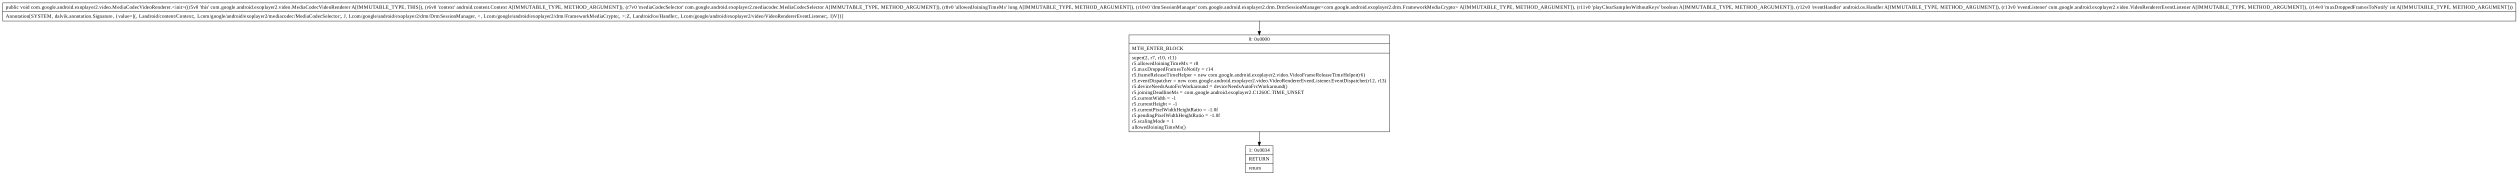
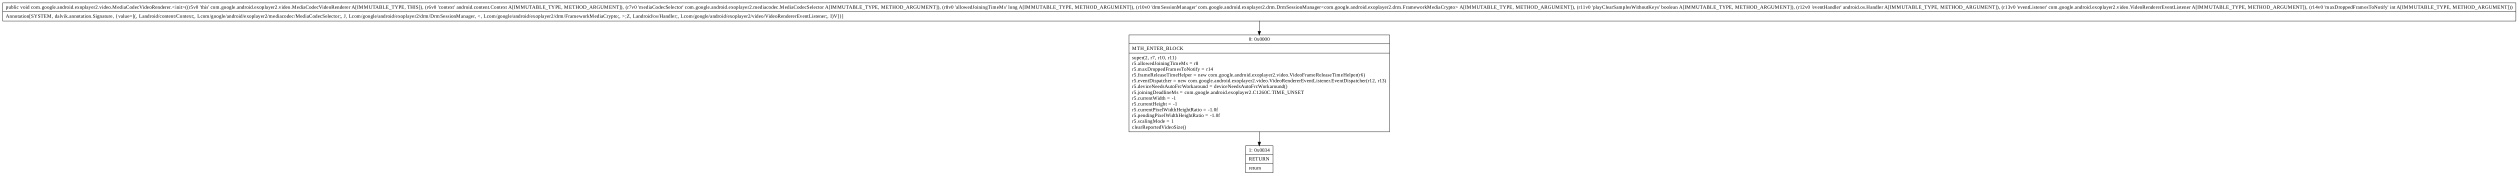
(1159, 127) -> (1159, 127)
